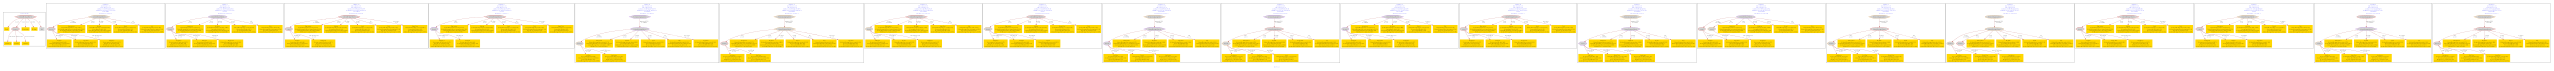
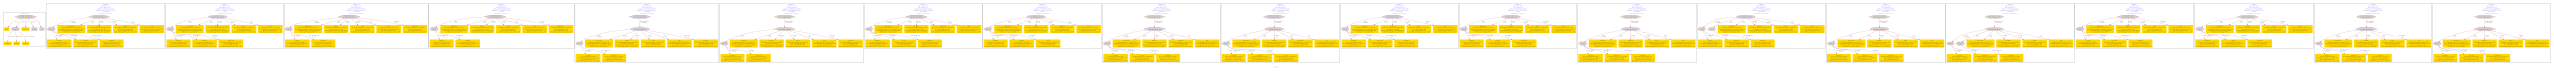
(34, 29) -> (34, 29)
